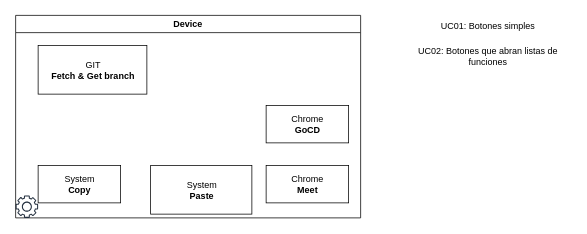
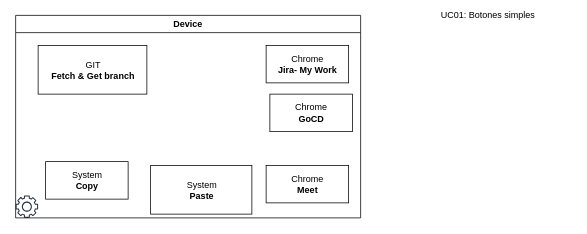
(488, 27) -> (488, 15)
(488, 57) -> none
none -> (307, 64)
(307, 124) -> (311, 113)
(79, 184) -> (87, 180)
